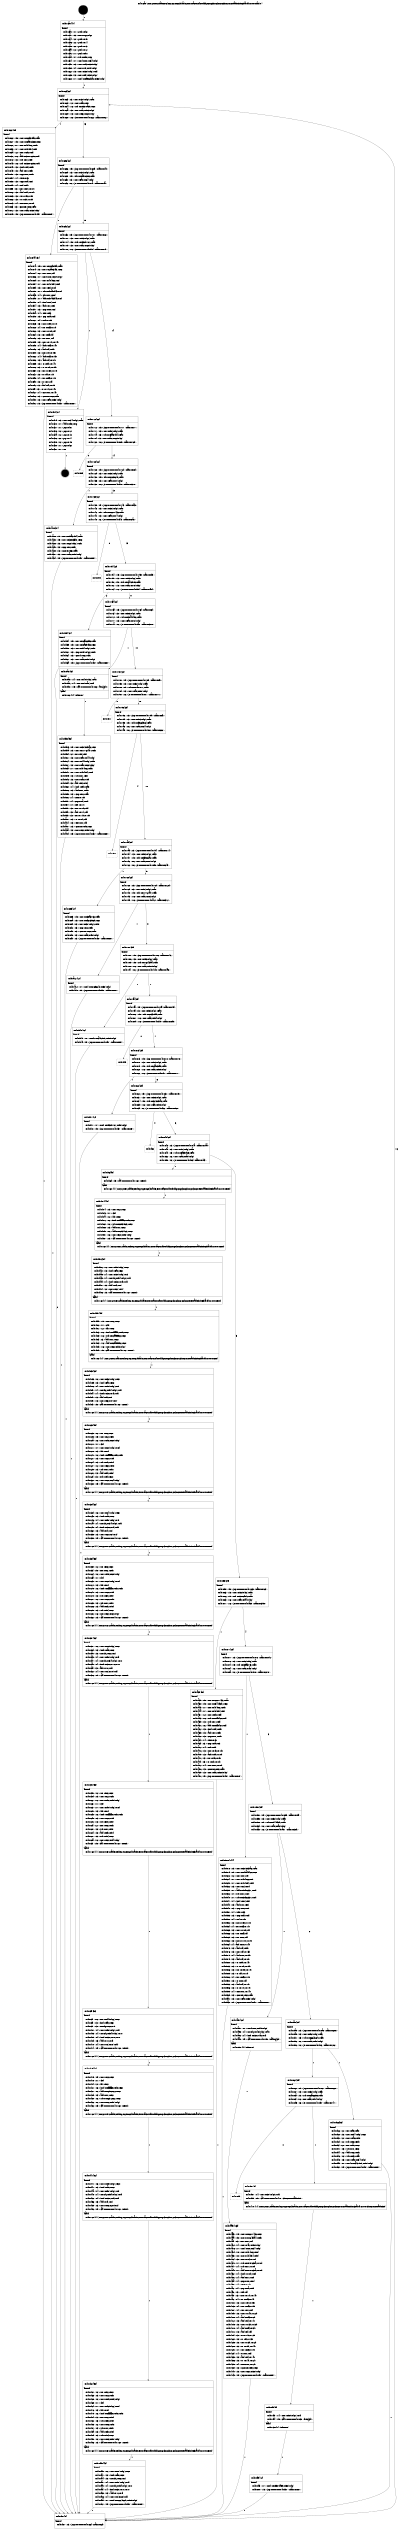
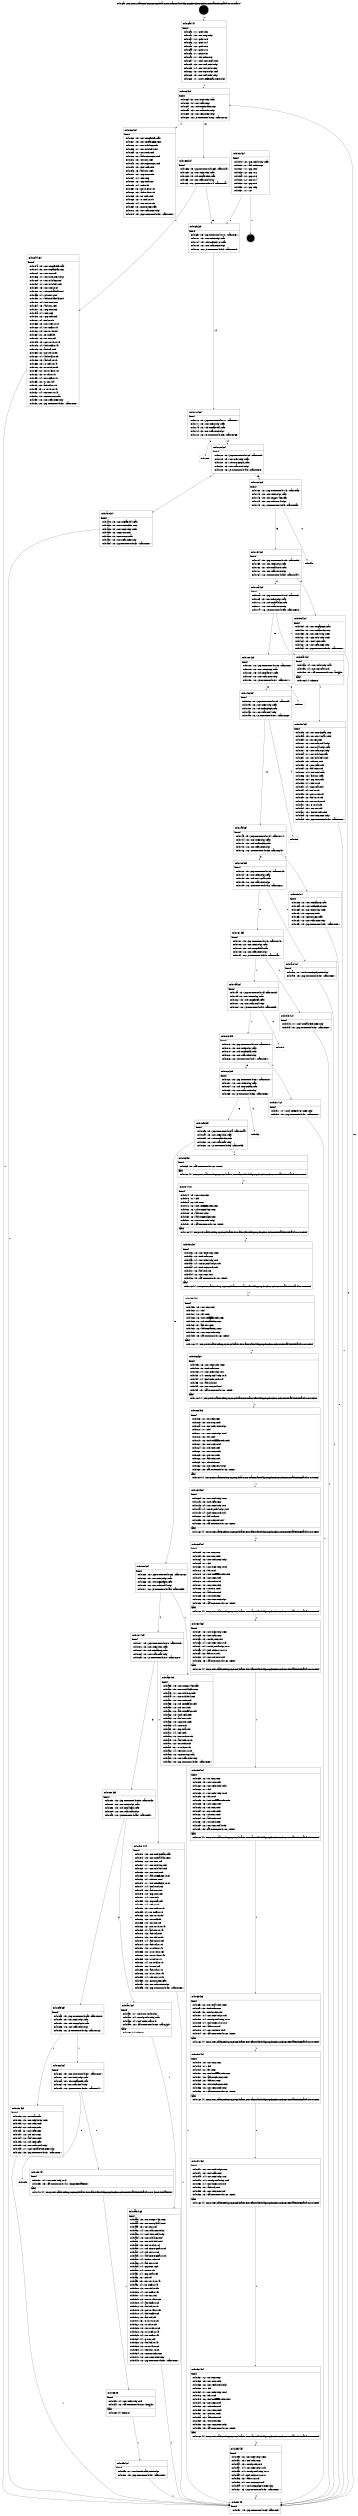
(88, 331) -> (236, 209)
